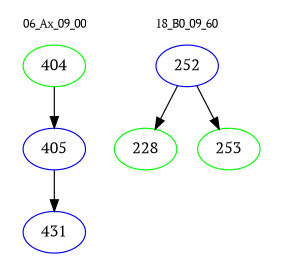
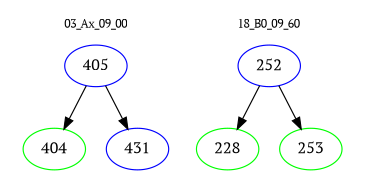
(55, 25) -> (96, 25)
(54, 102) -> (78, 102)
